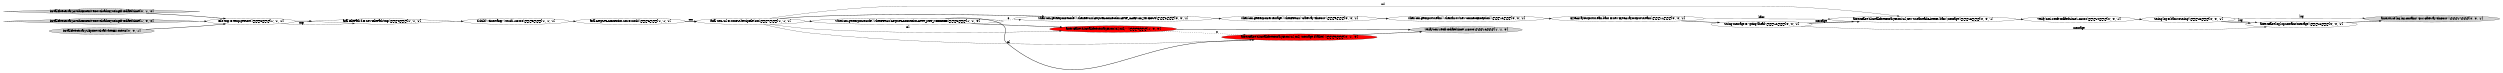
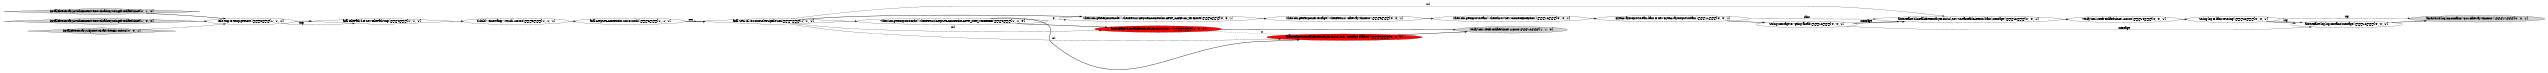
(751, 21) -> (773, 21)
(185, 27) -> (182, 27)
(102, 31) -> (102, 31)
